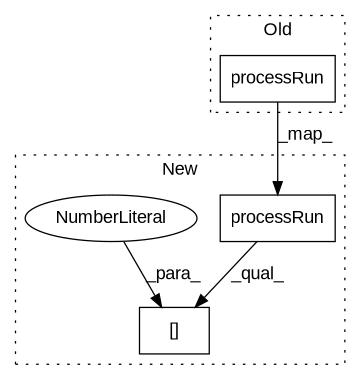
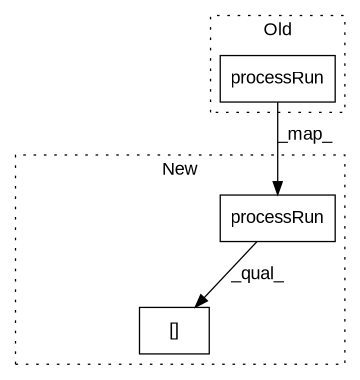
(111, 218) -> none
